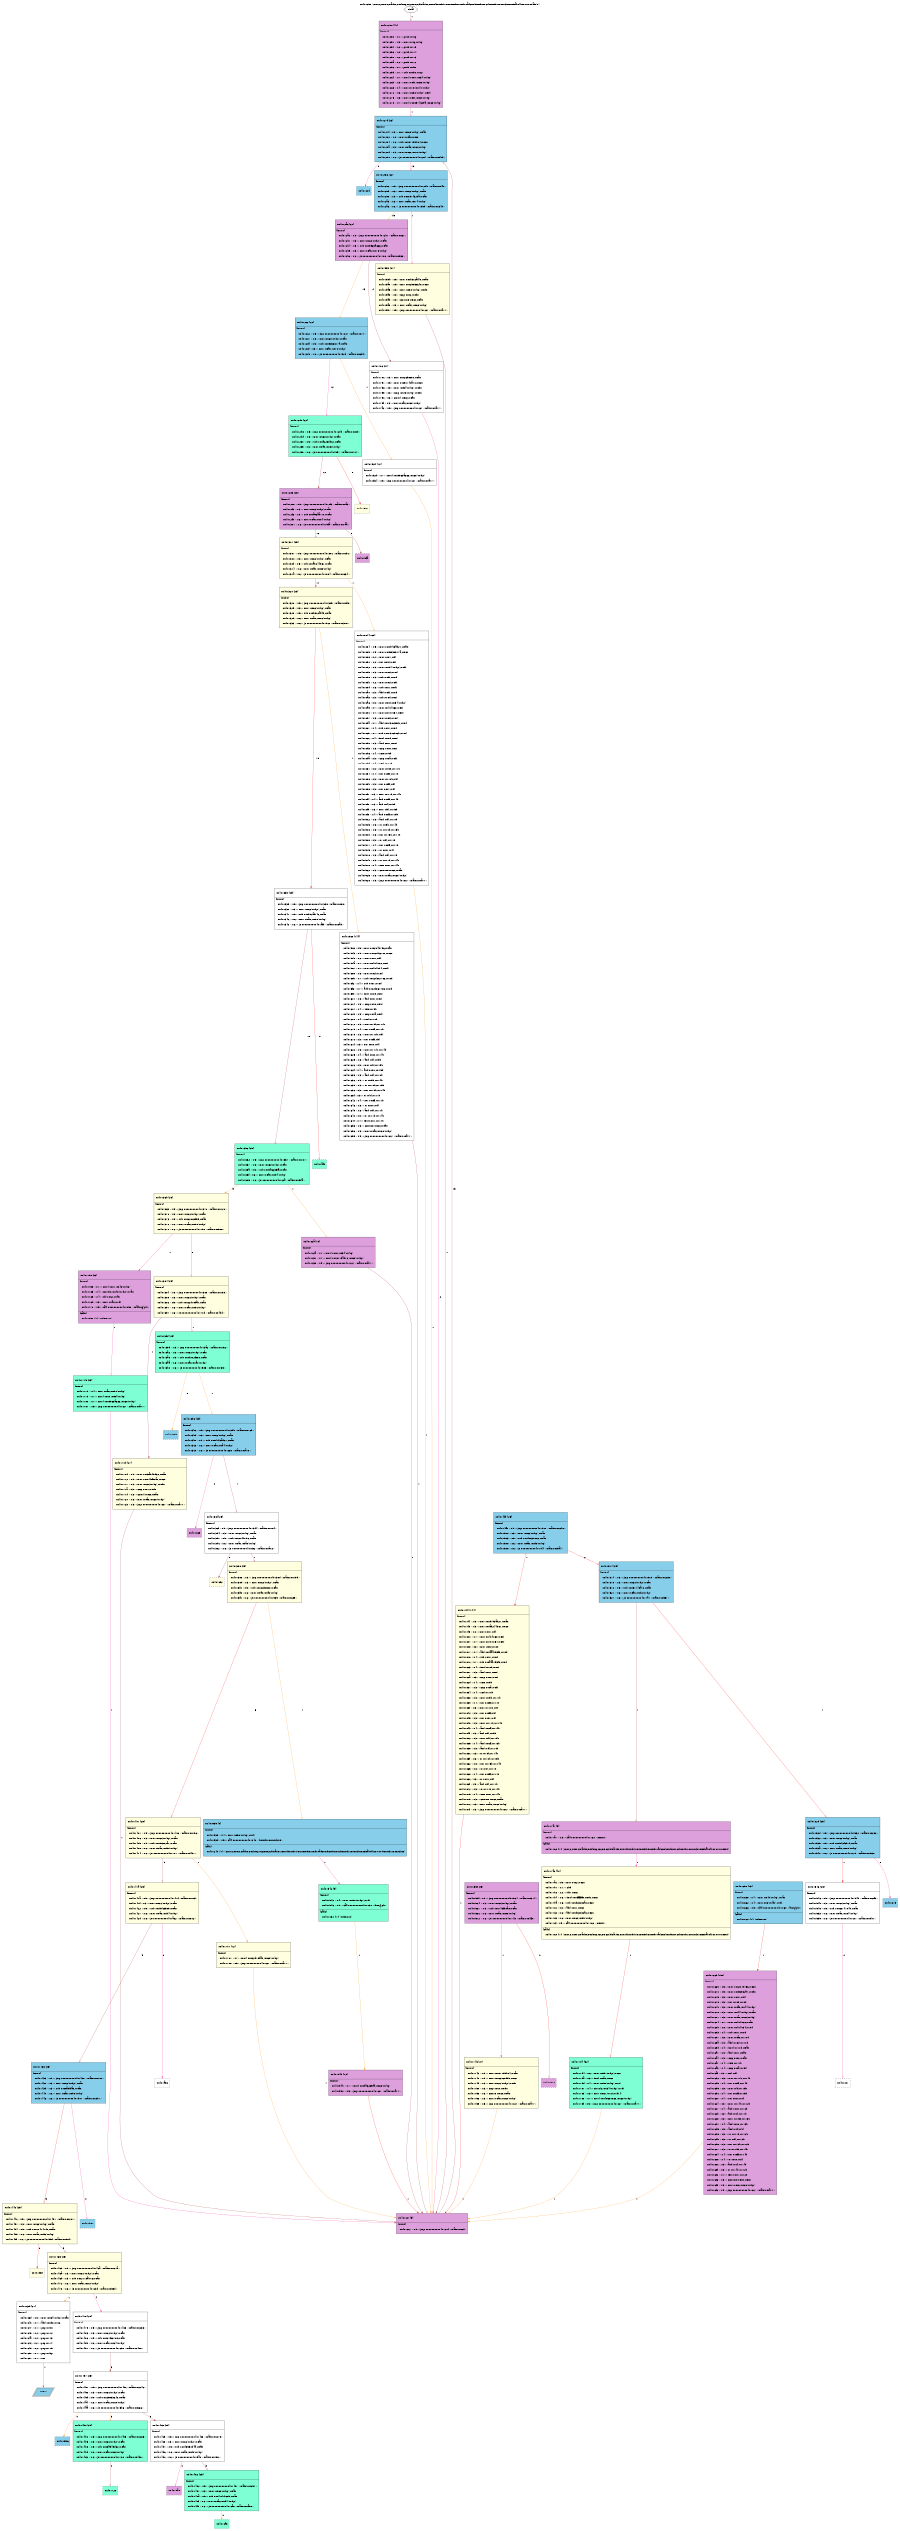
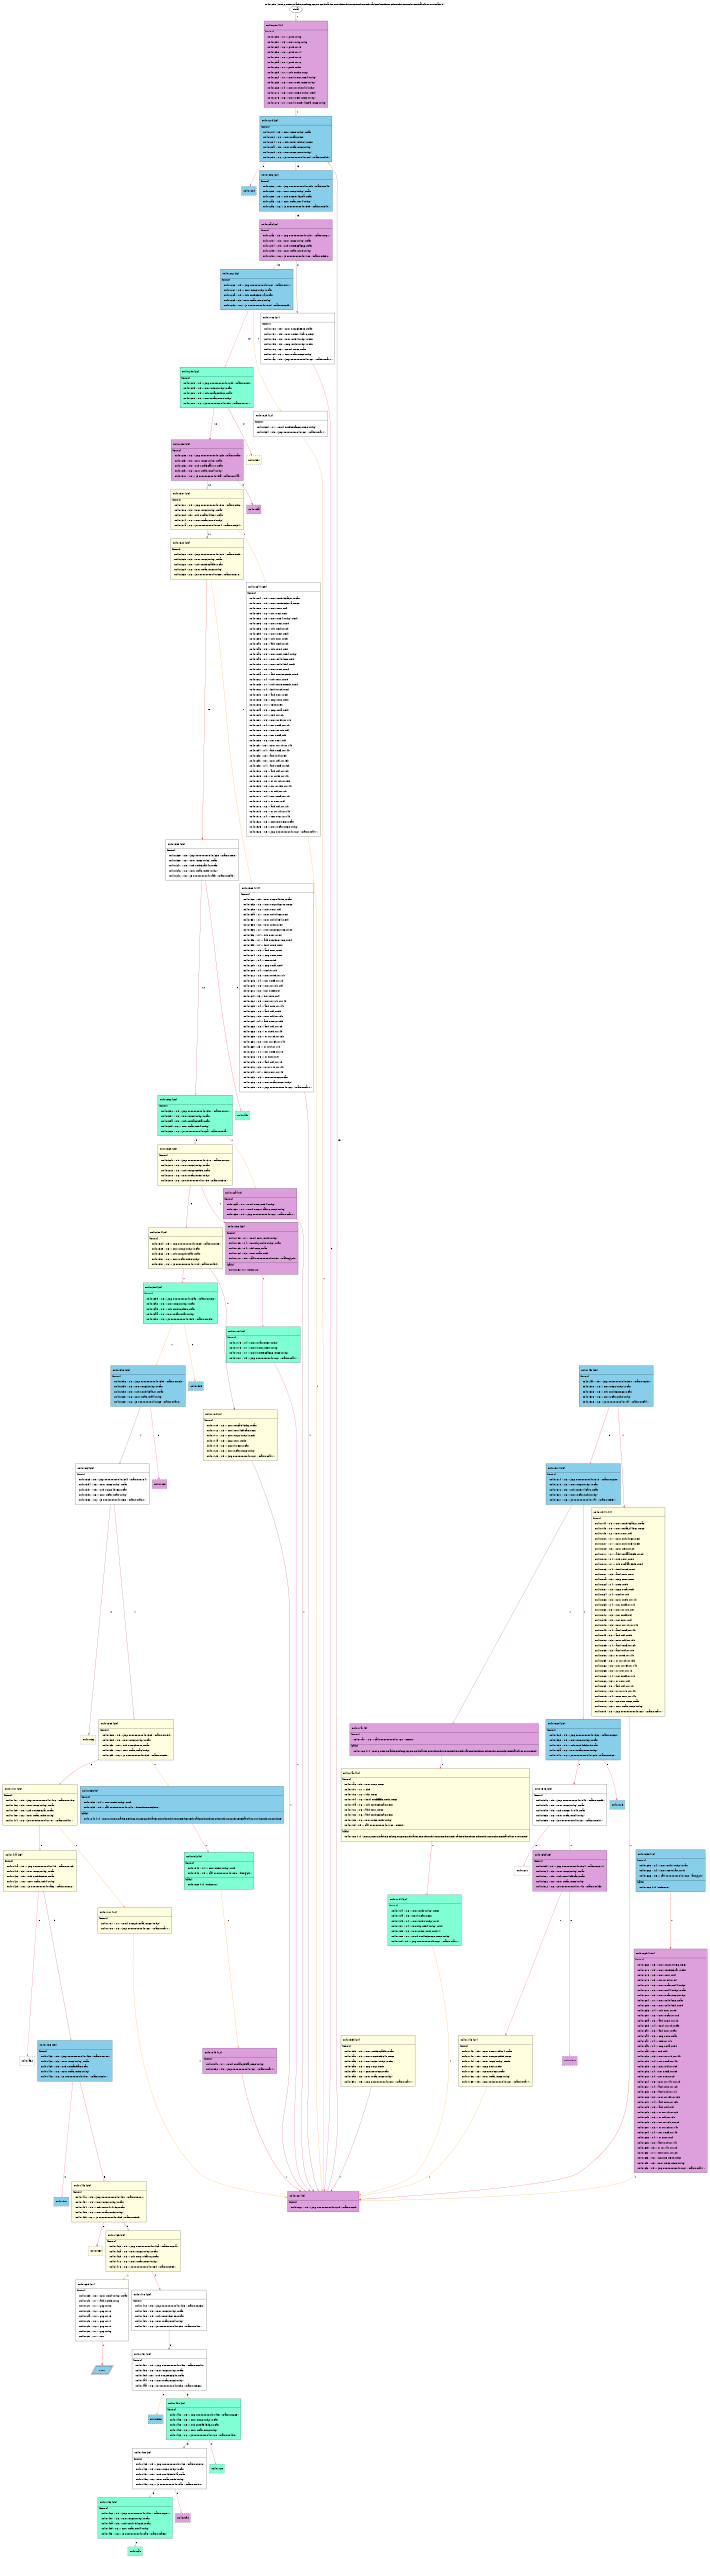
(412, 237) -> none
none -> (570, 1837)
(148, 2416) -> (187, 2443)
